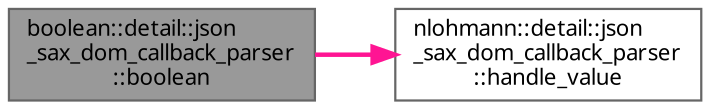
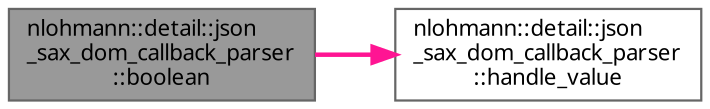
(162, 55) -> (162, 55)
